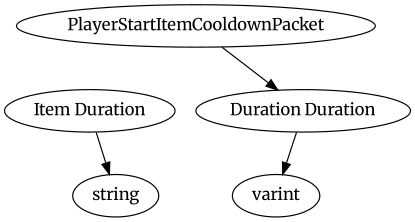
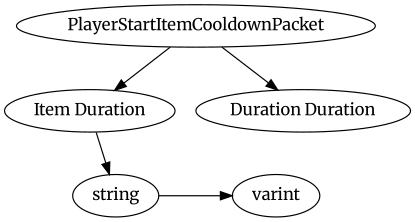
none -> (147, 65)
(292, 148) -> (190, 196)
